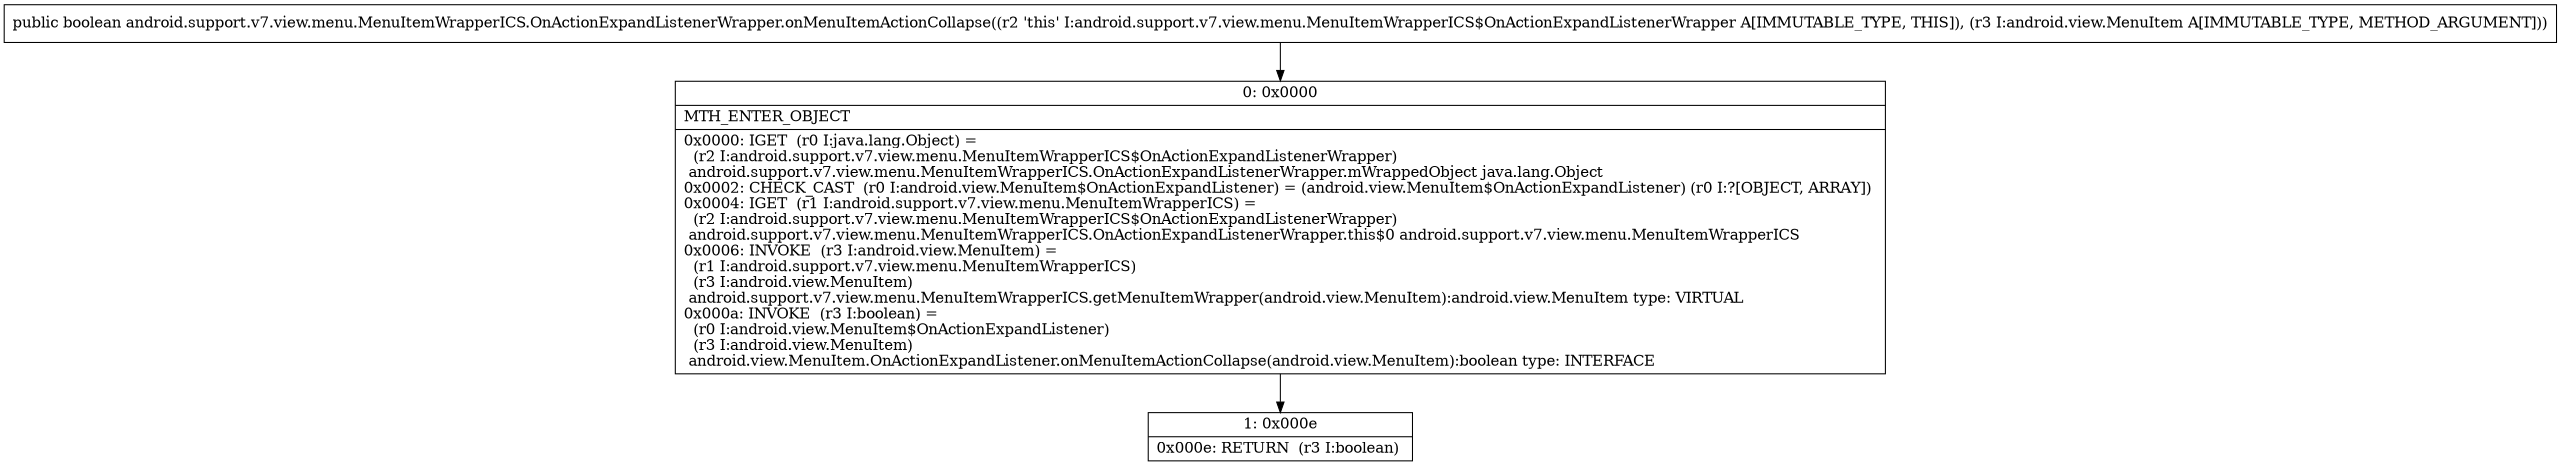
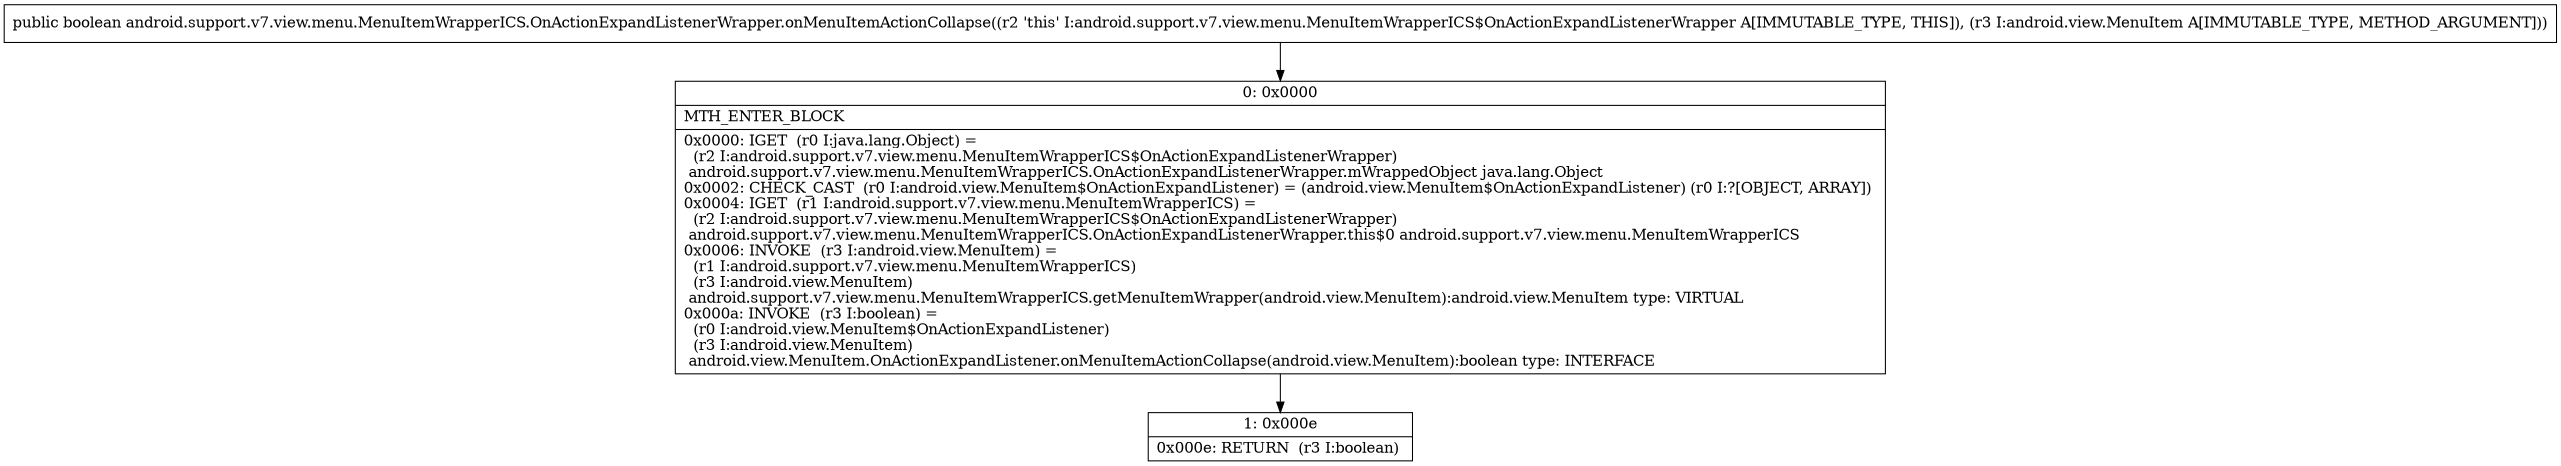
(767, 117) -> (764, 117)
